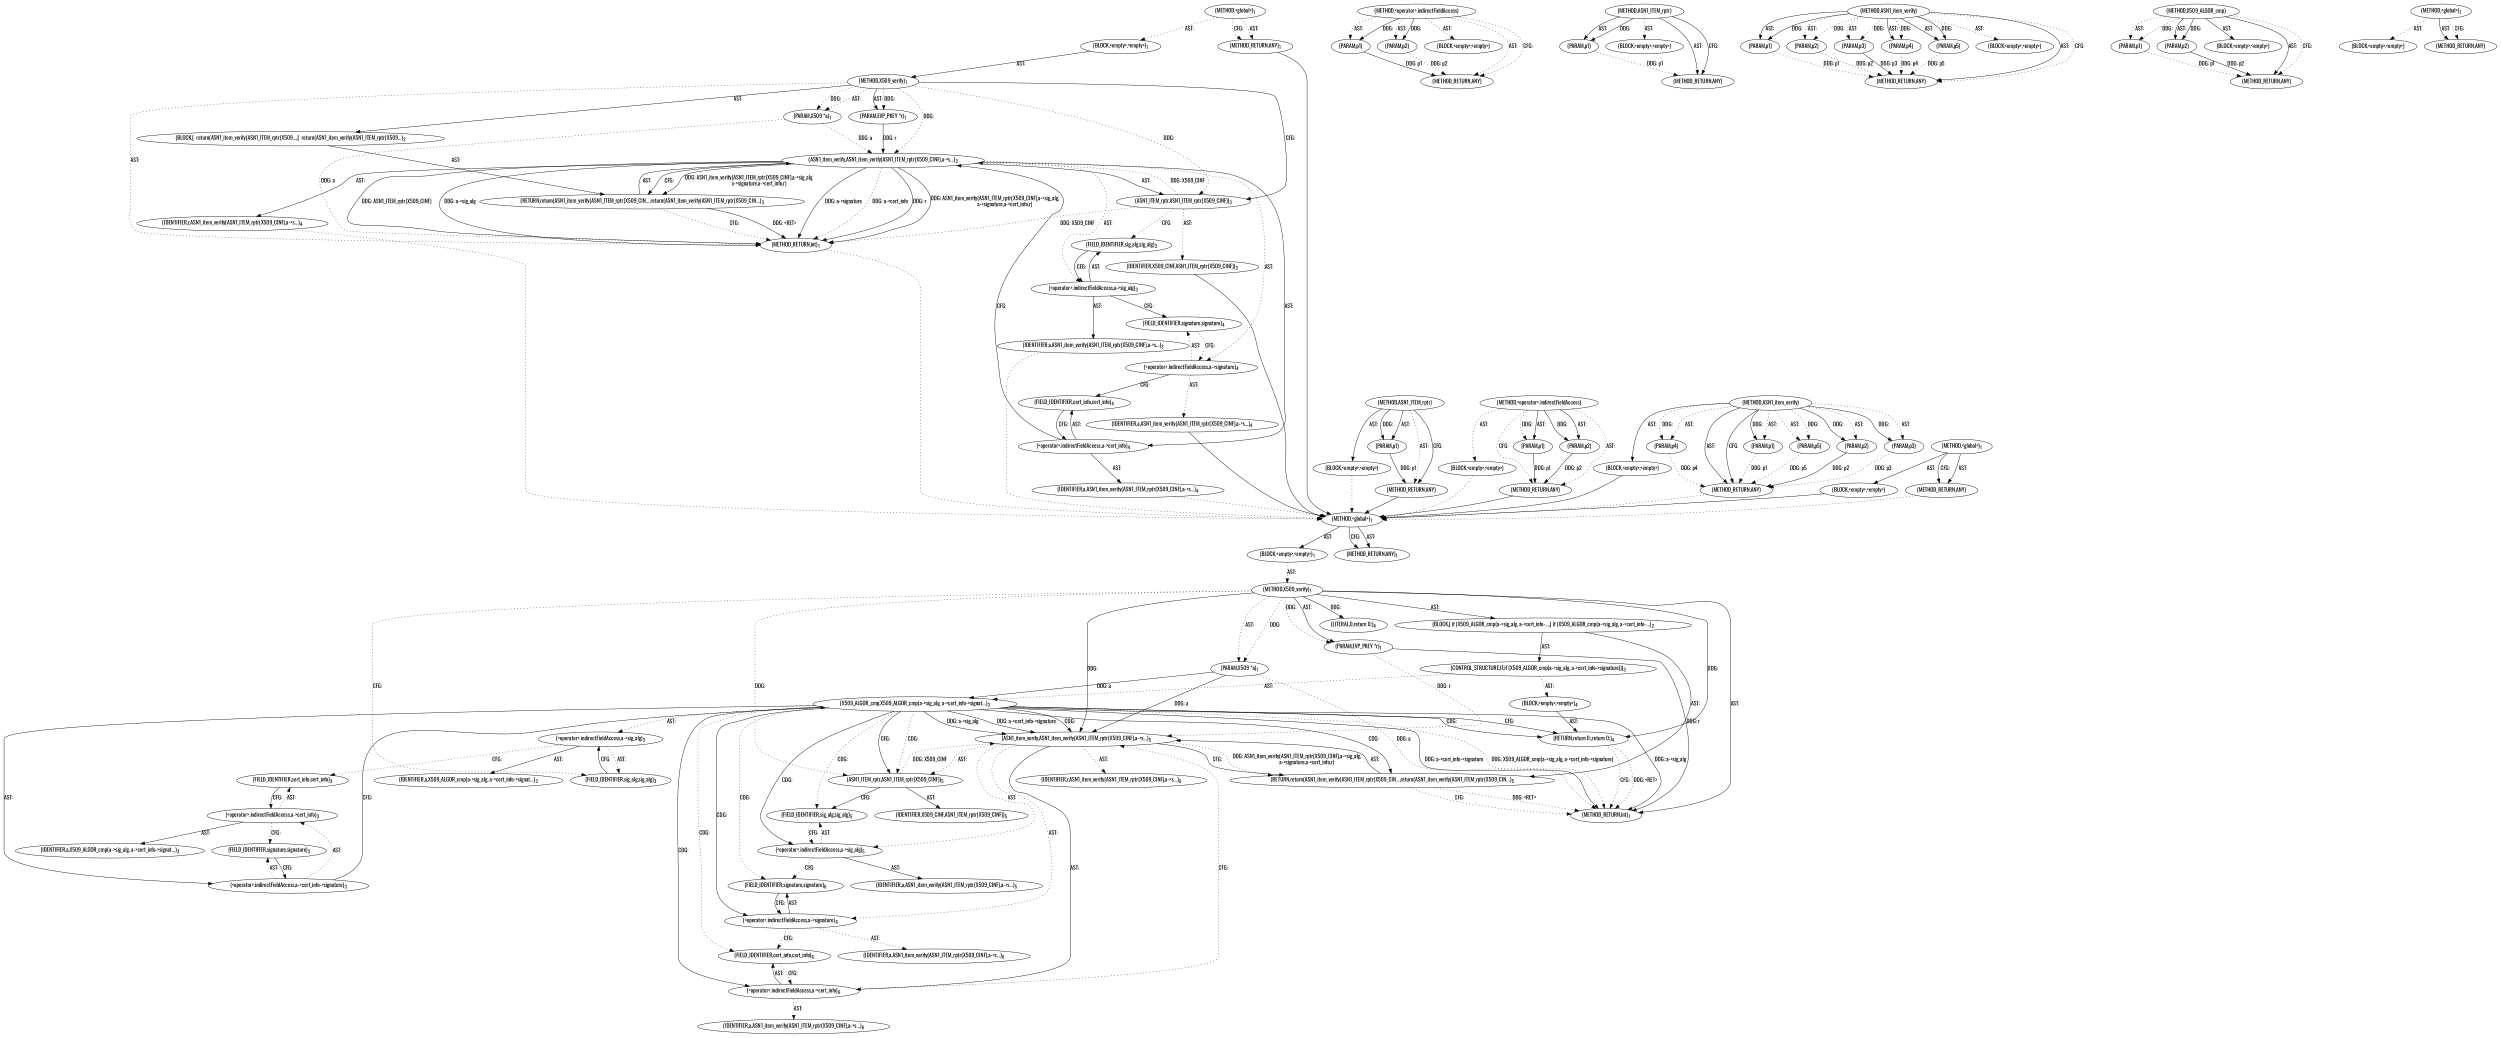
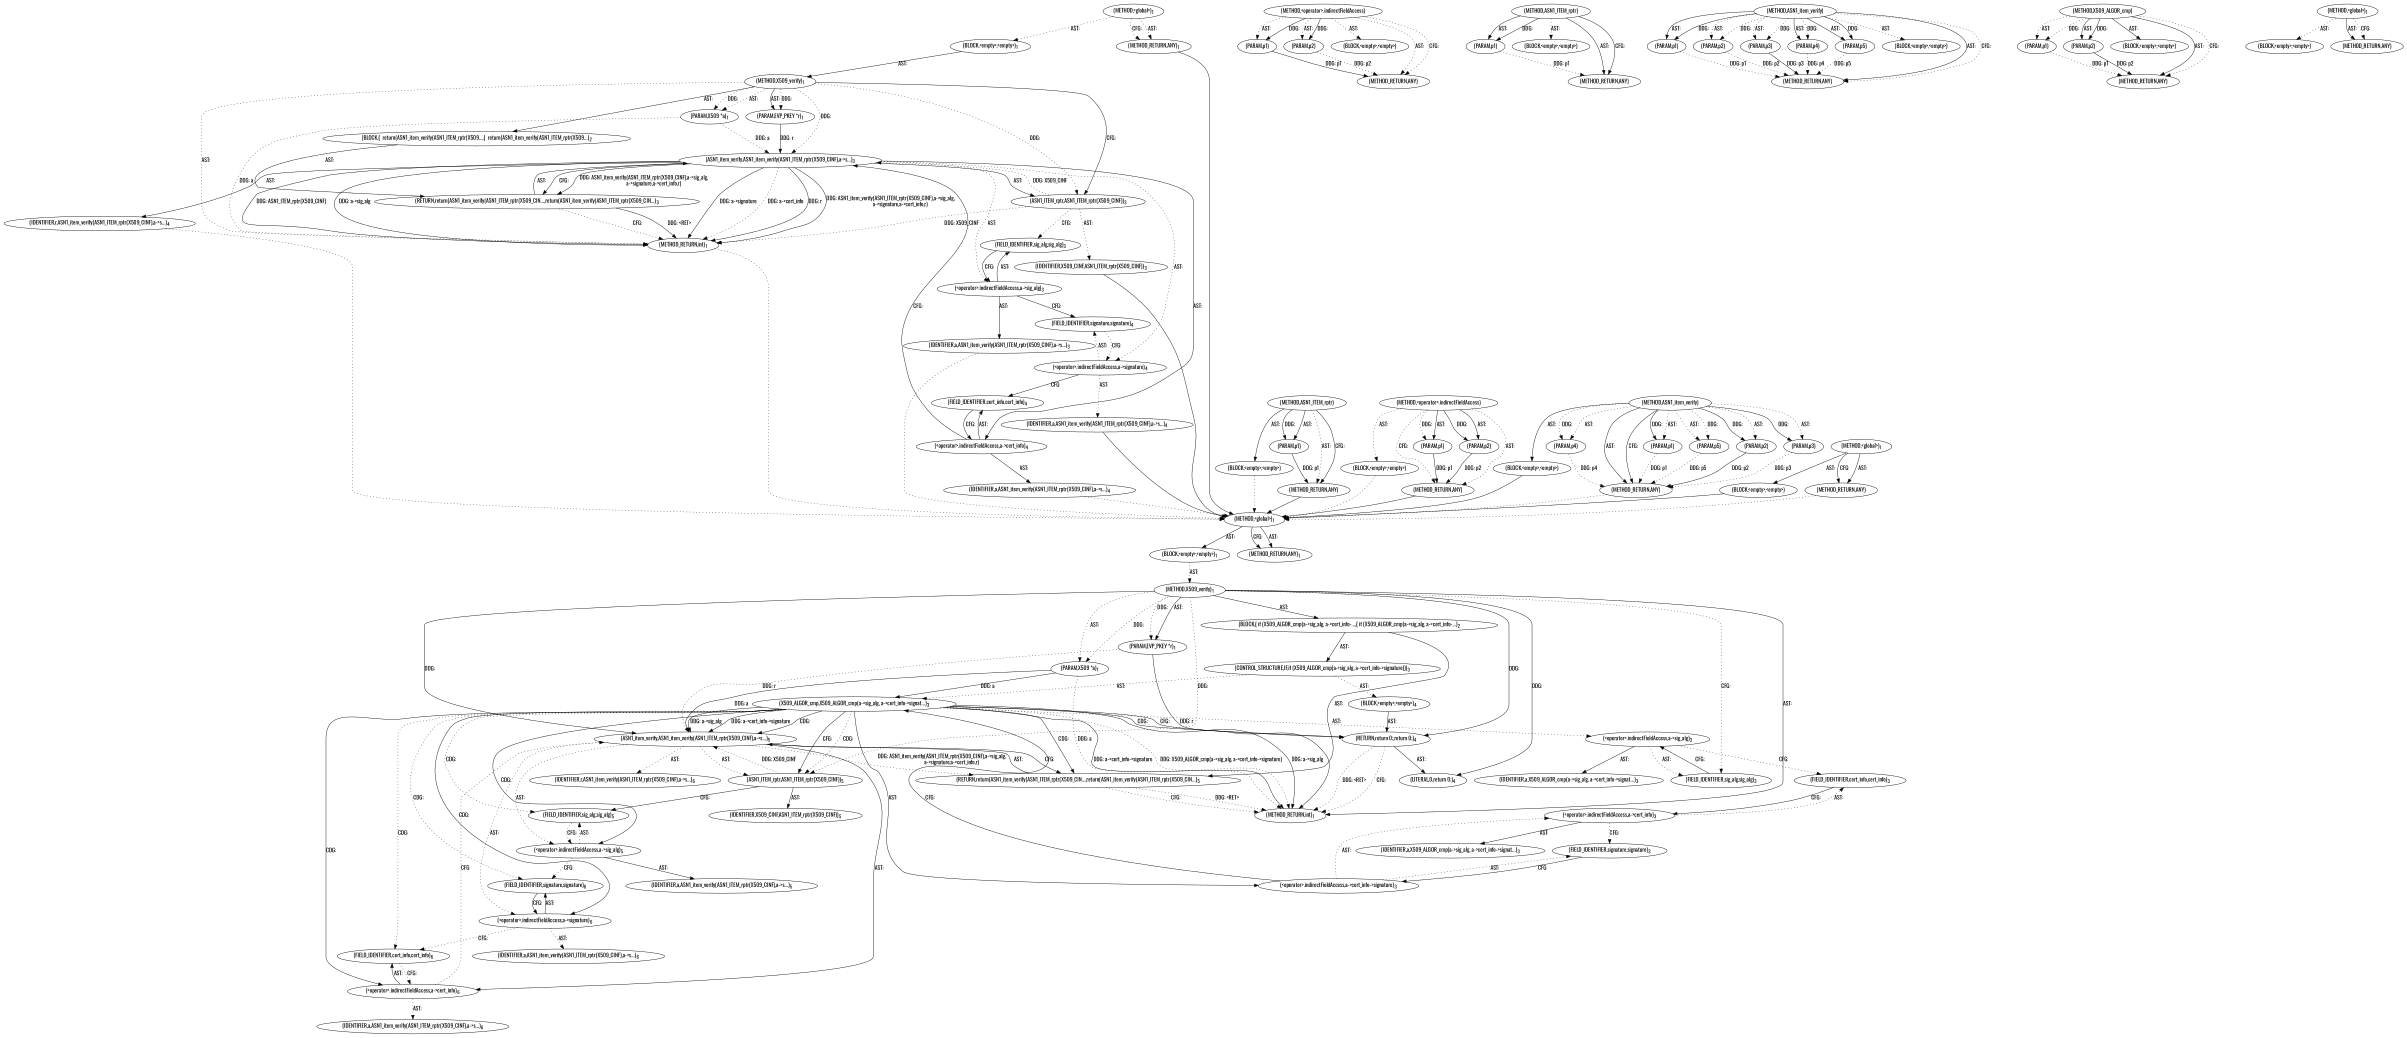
none -> (1408, 758)
